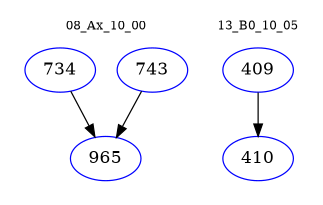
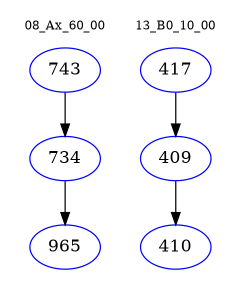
(106, 26) -> (65, 26)
(258, 26) -> (176, 26)
none -> (176, 70)
(132, 109) -> (65, 108)
